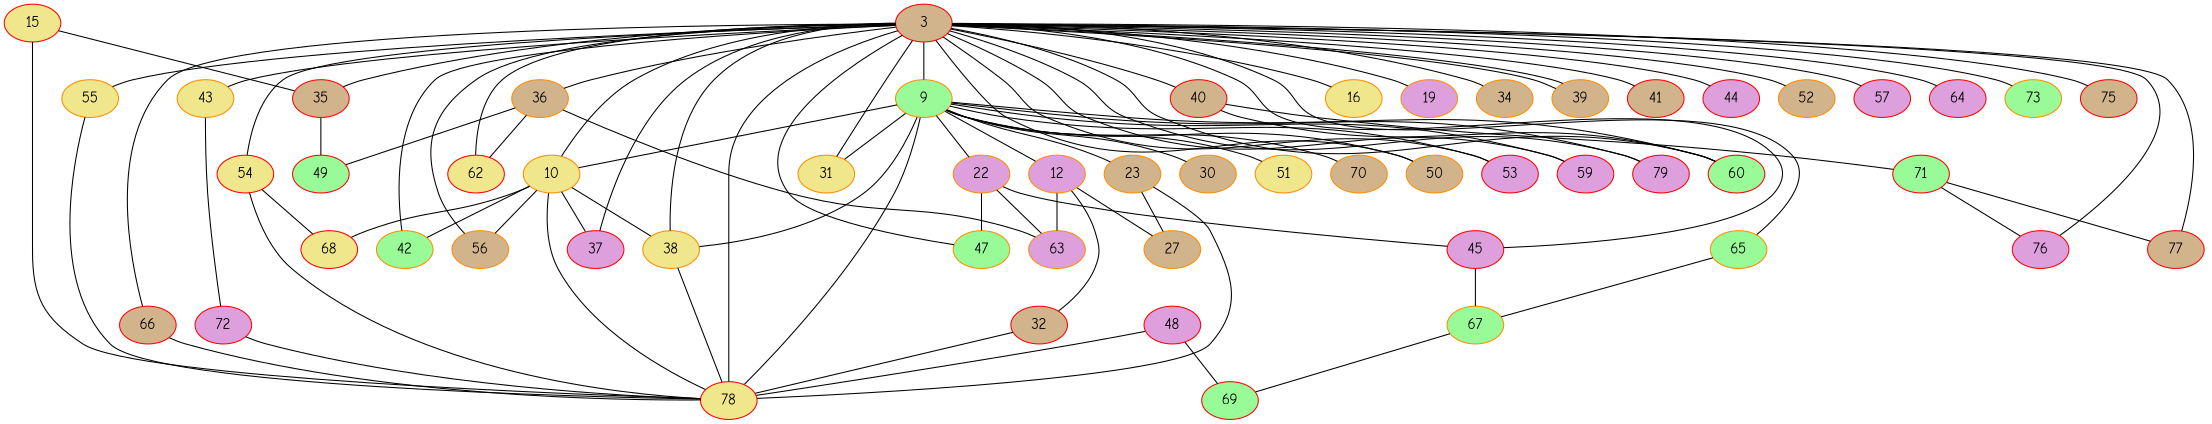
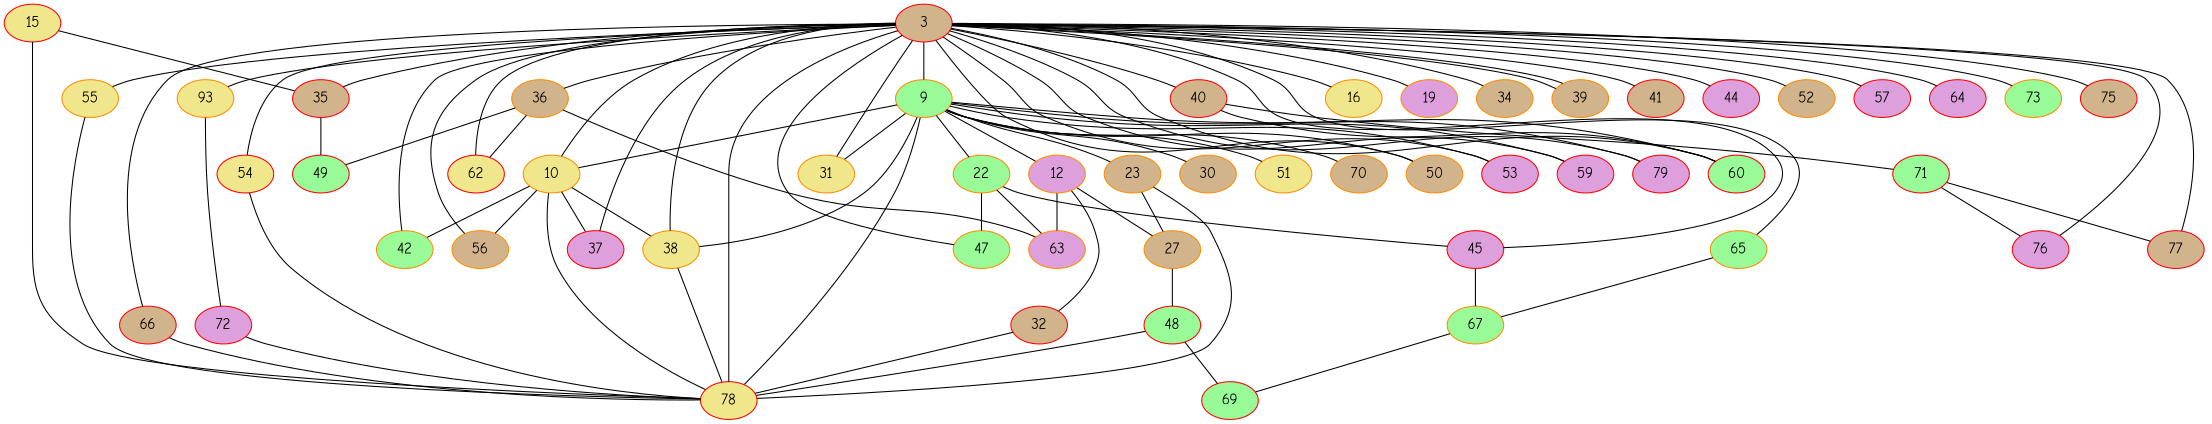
(206, 99) -> (206, 99)
(982, 174) -> (982, 174)
(329, 250) -> none
none -> (1172, 287)
(1172, 325) -> (1172, 325)
